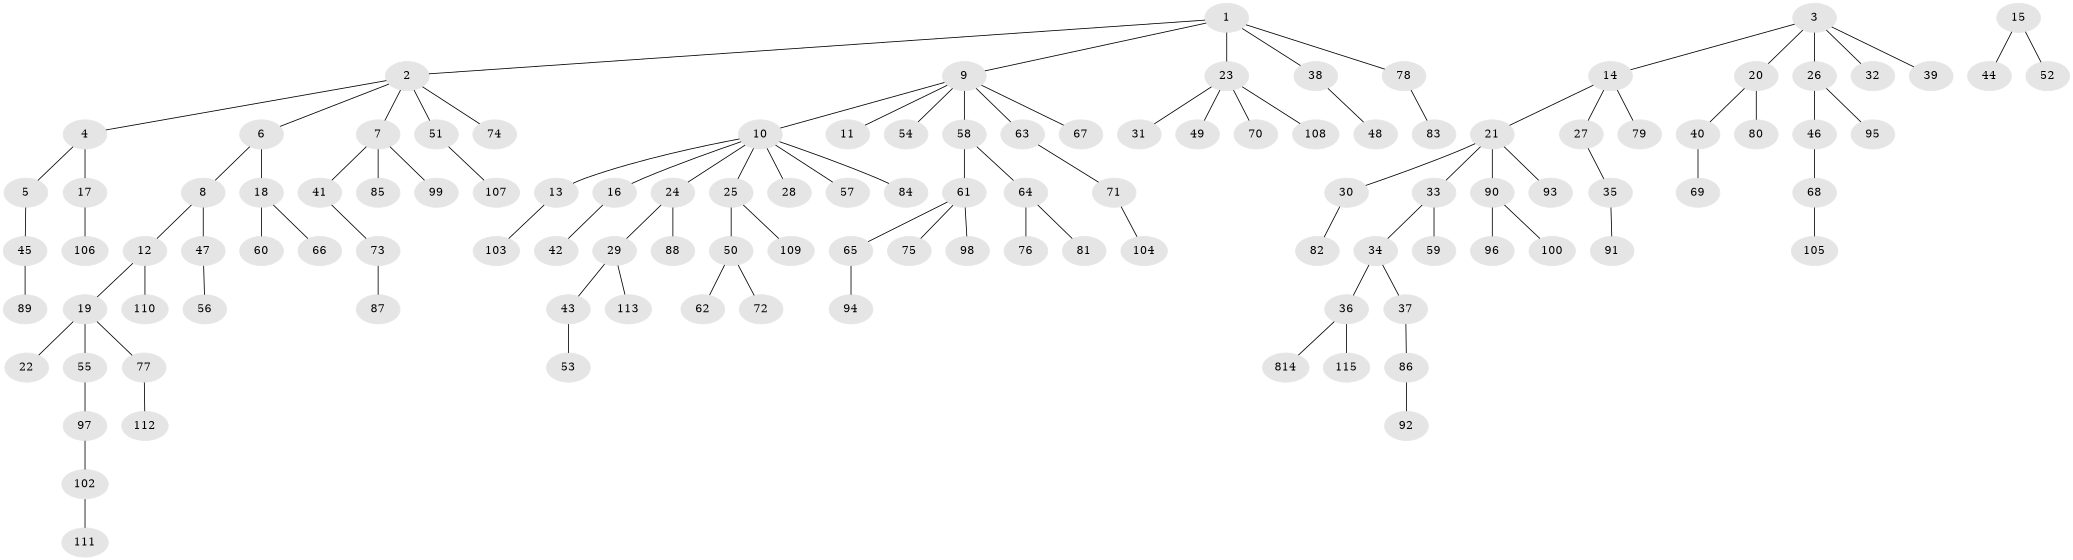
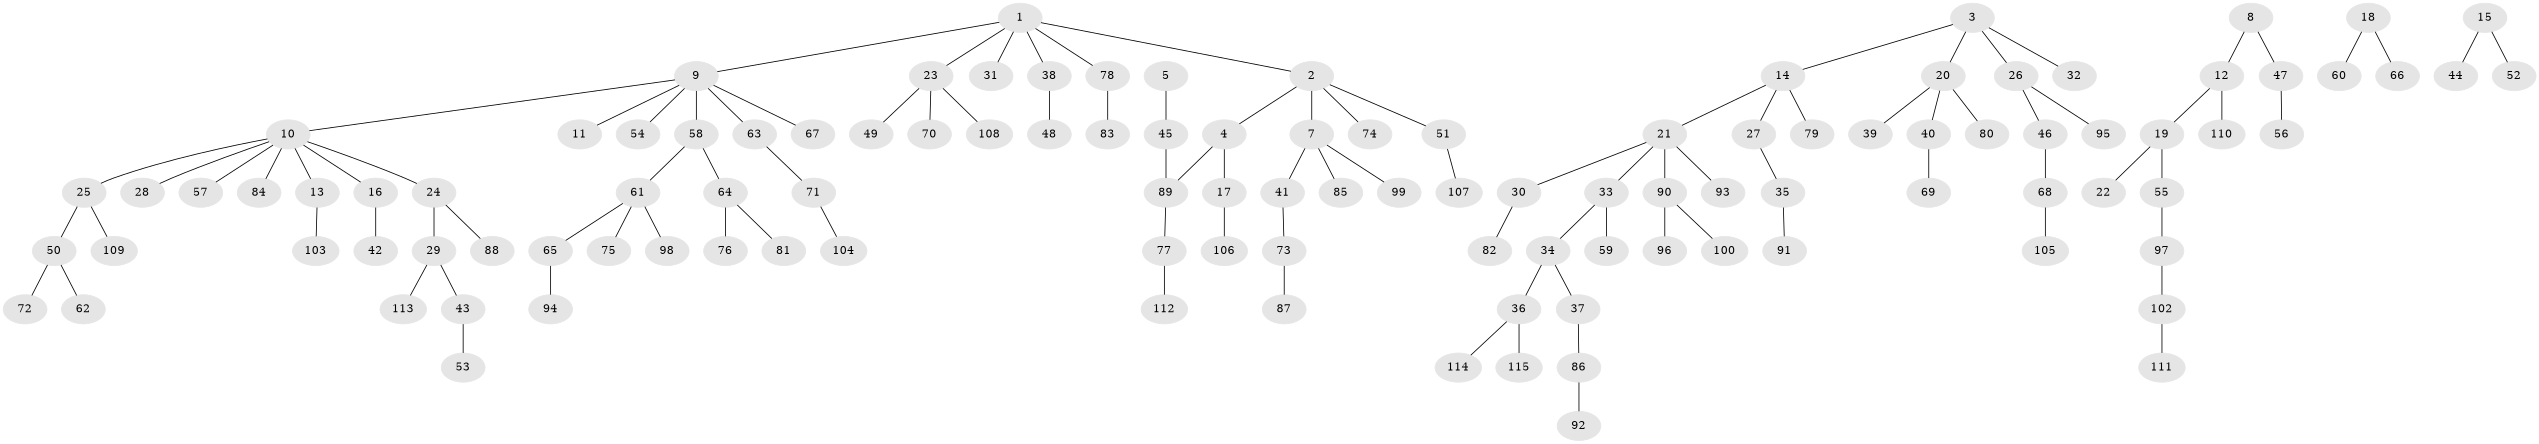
(1873, 47) -> (1907, 105)
(1183, 105) -> (1006, 47)
(262, 134) -> none
(55, 164) -> (1195, 163)
(115, 338) -> (1165, 222)
(1286, 368) -> (1458, 368)
